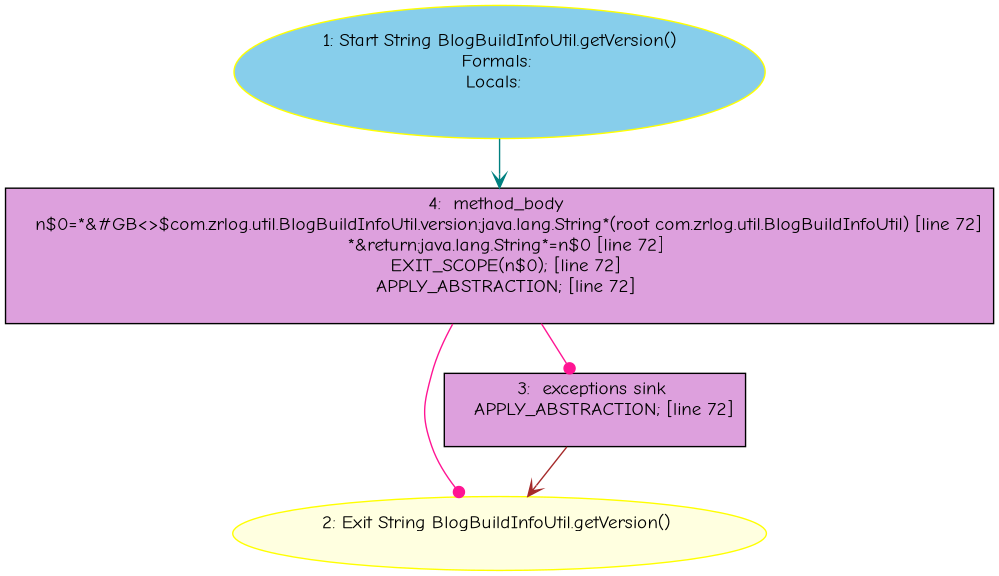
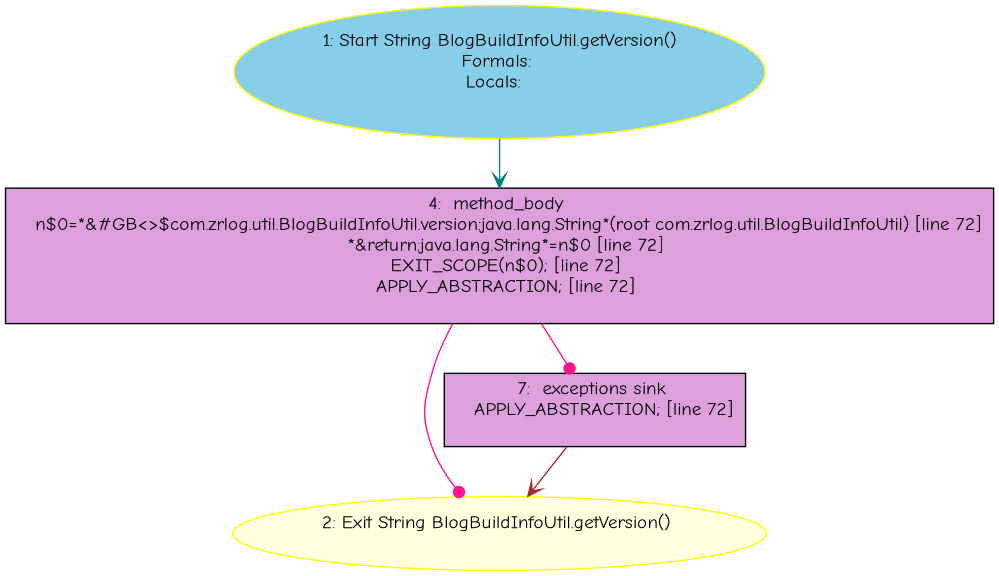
(595, 410) -> (595, 410)
